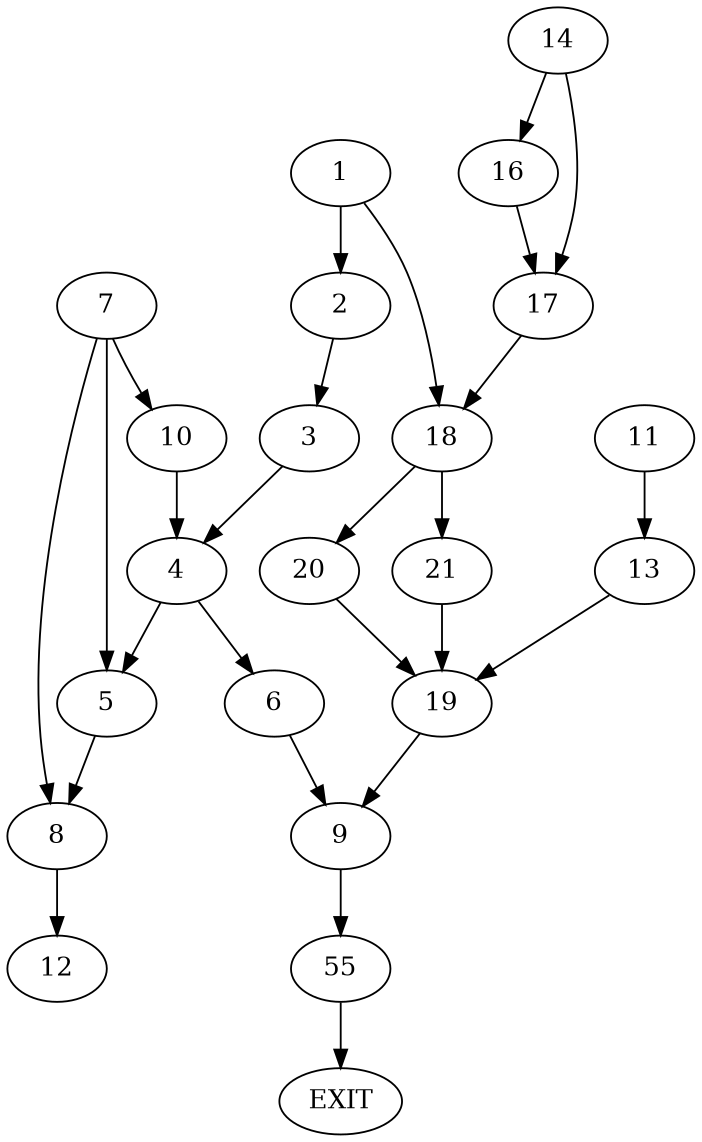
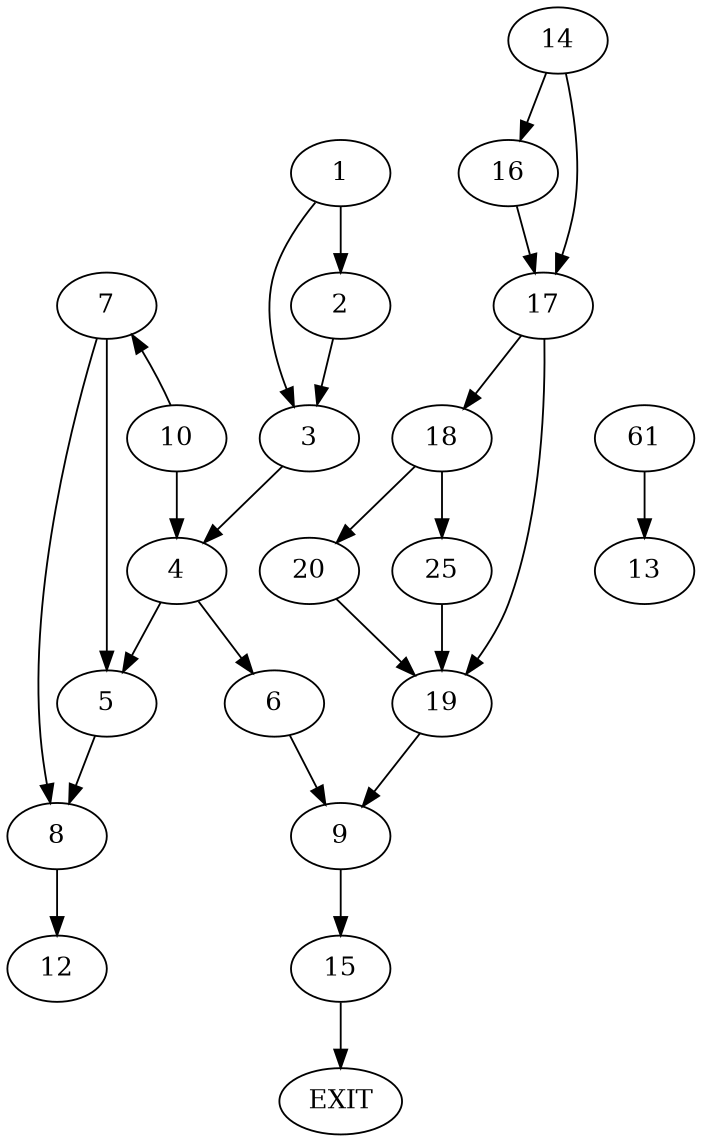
(414, 289) -> (271, 291)
(126, 366) -> (157, 378)
(645, 438) -> (645, 438)
(442, 571) -> (442, 571)
(551, 632) -> (533, 504)
(341, 969) -> (341, 969)
